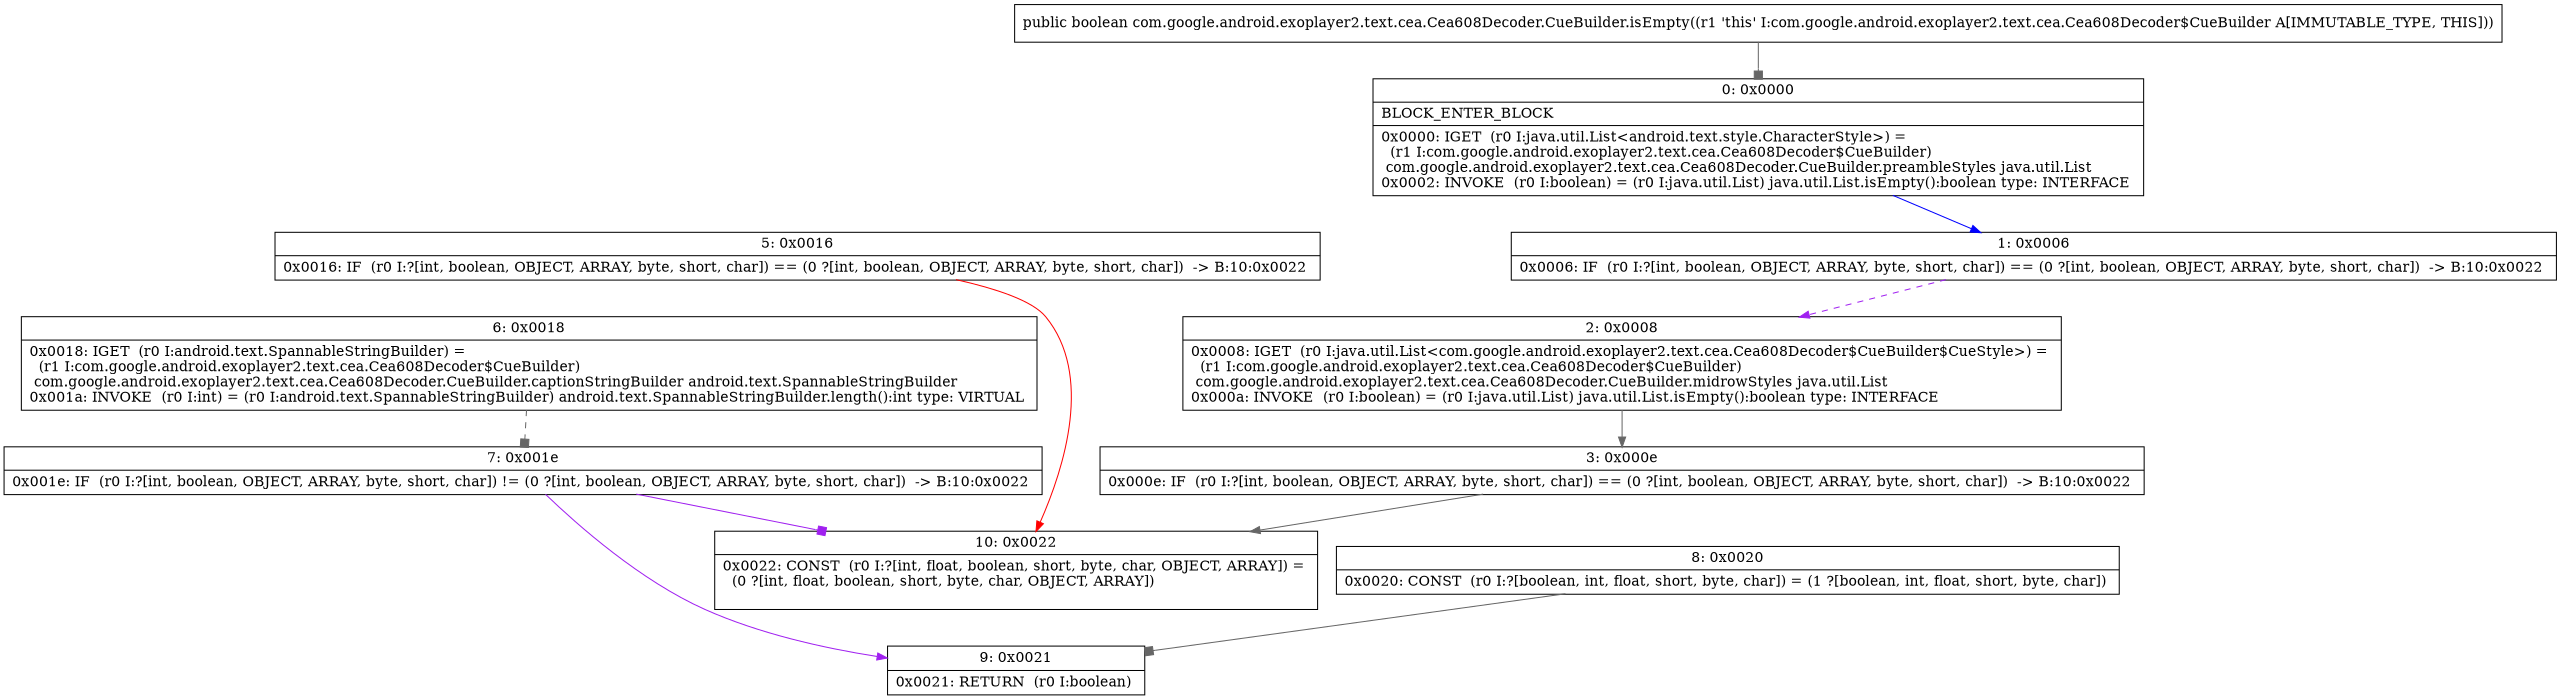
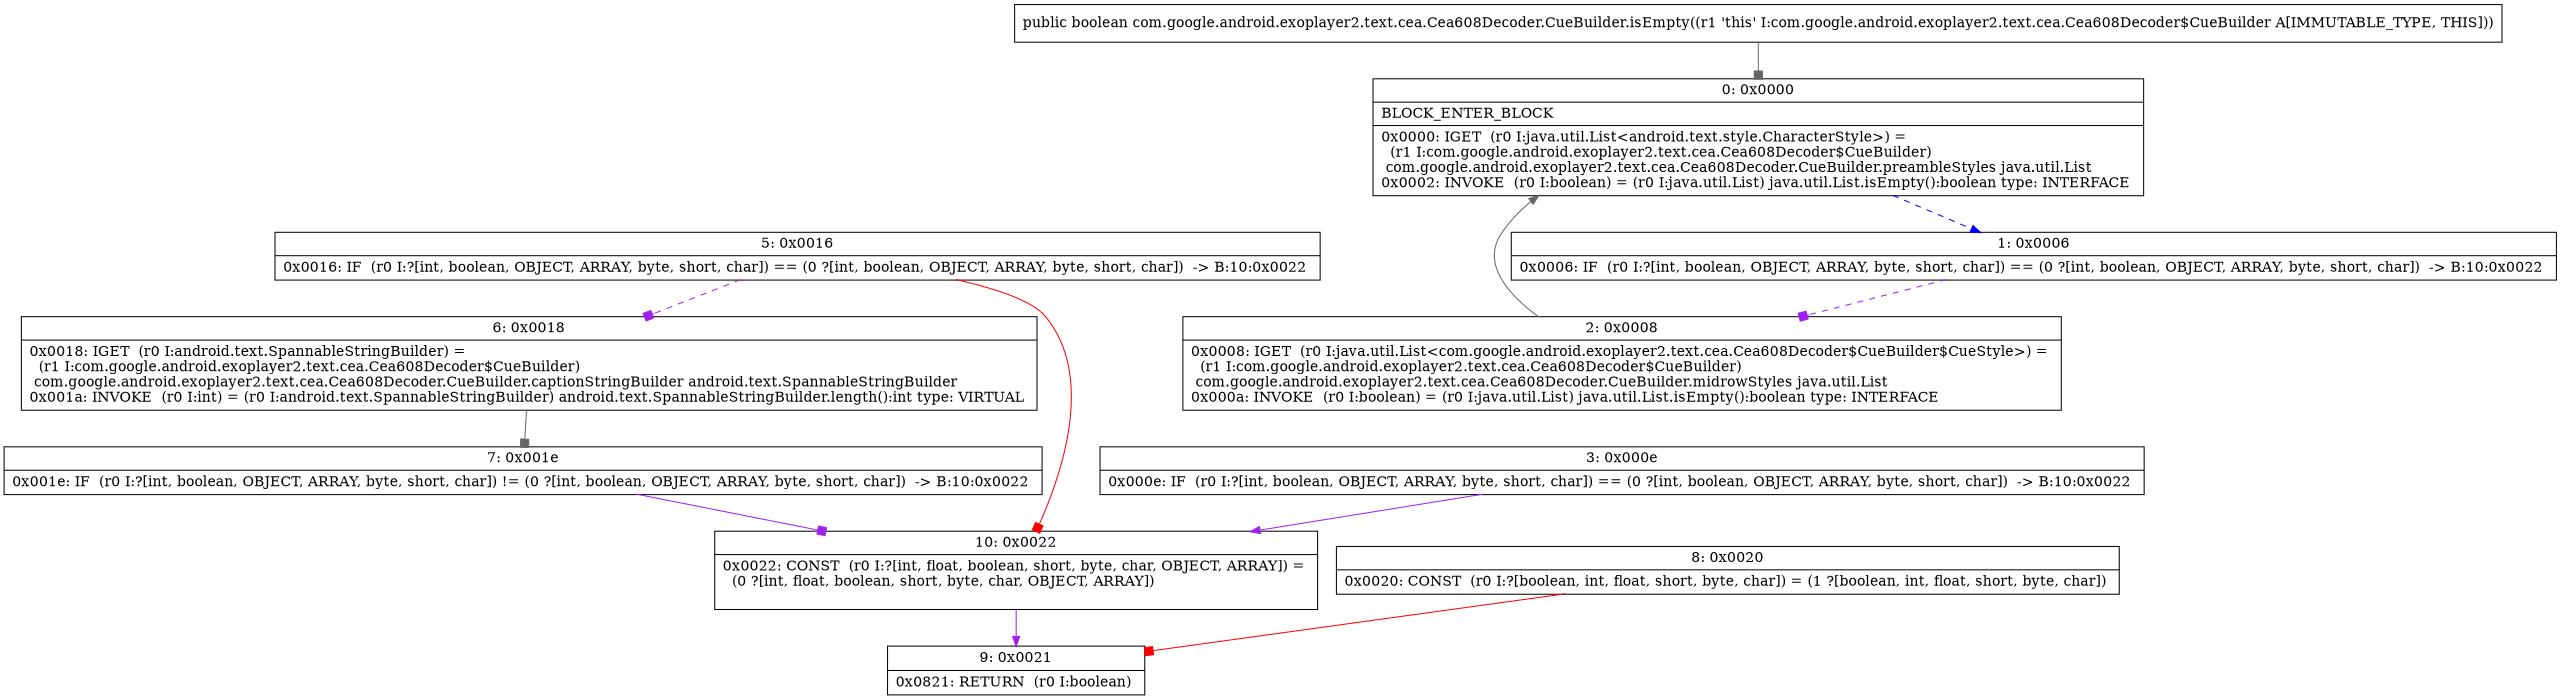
(1932, 212) -> (1932, 212)
none -> (697, 297)
(1878, 297) -> (1878, 297)
(1069, 370) -> (1069, 370)
(526, 423) -> (526, 423)
(1622, 423) -> (1495, 261)
(1372, 512) -> (1372, 512)
(697, 605) -> (1016, 623)
(1360, 622) -> (1360, 622)
(1016, 682) -> (1016, 682)
